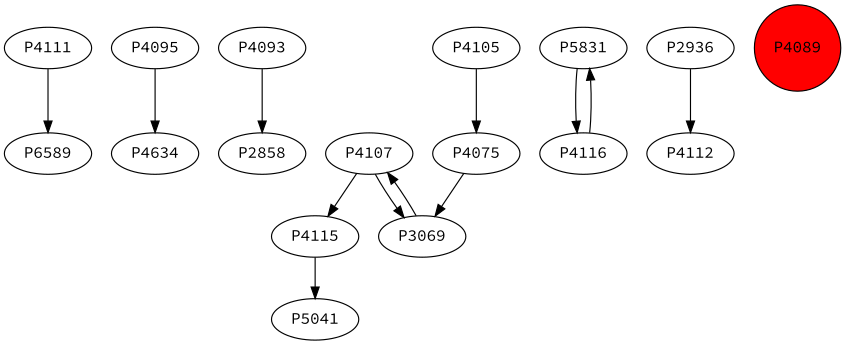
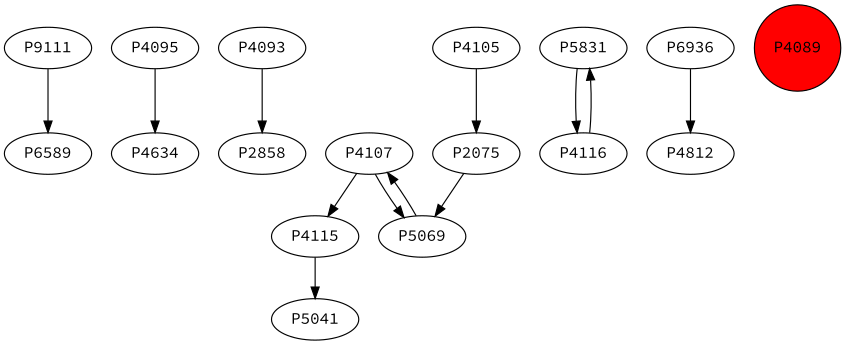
(48, 48) -> (48, 48)
(690, 48) -> (690, 48)
(476, 154) -> (476, 154)
(690, 154) -> (690, 154)
(422, 236) -> (422, 236)
